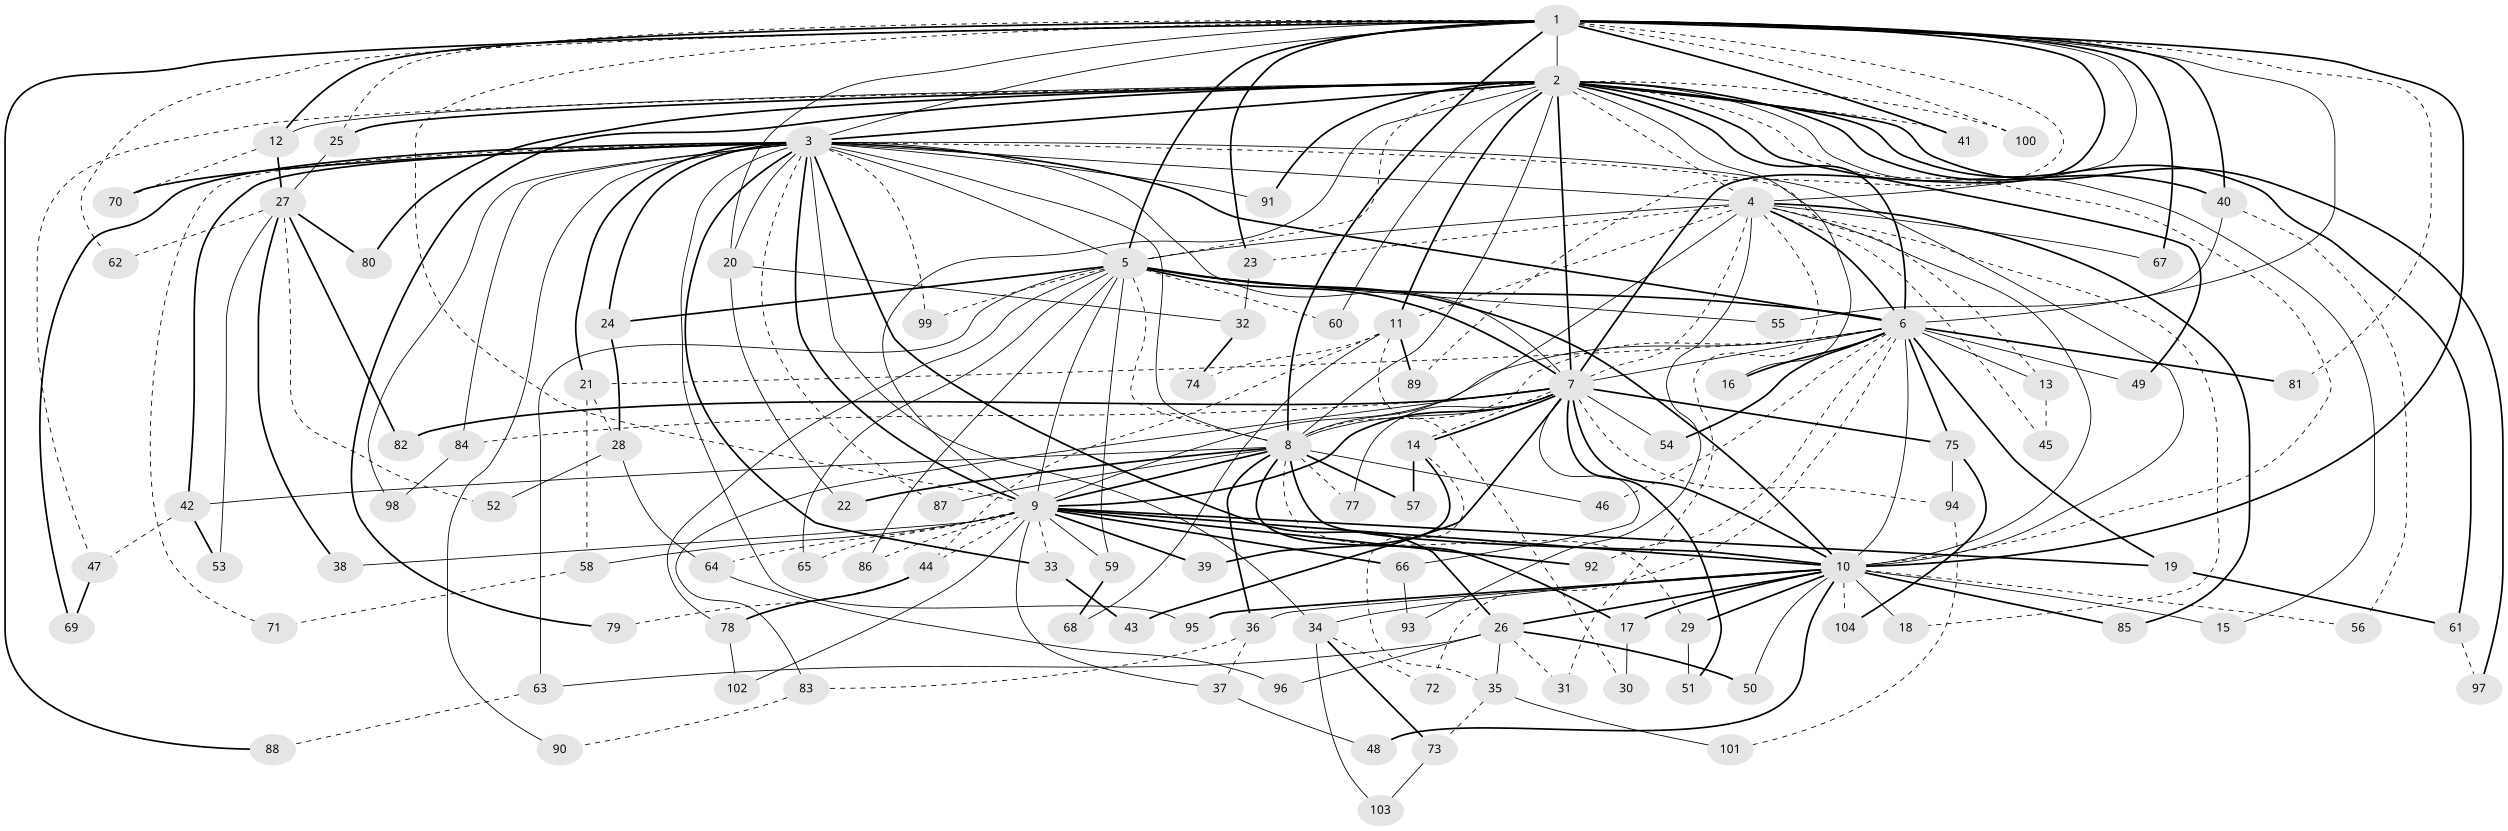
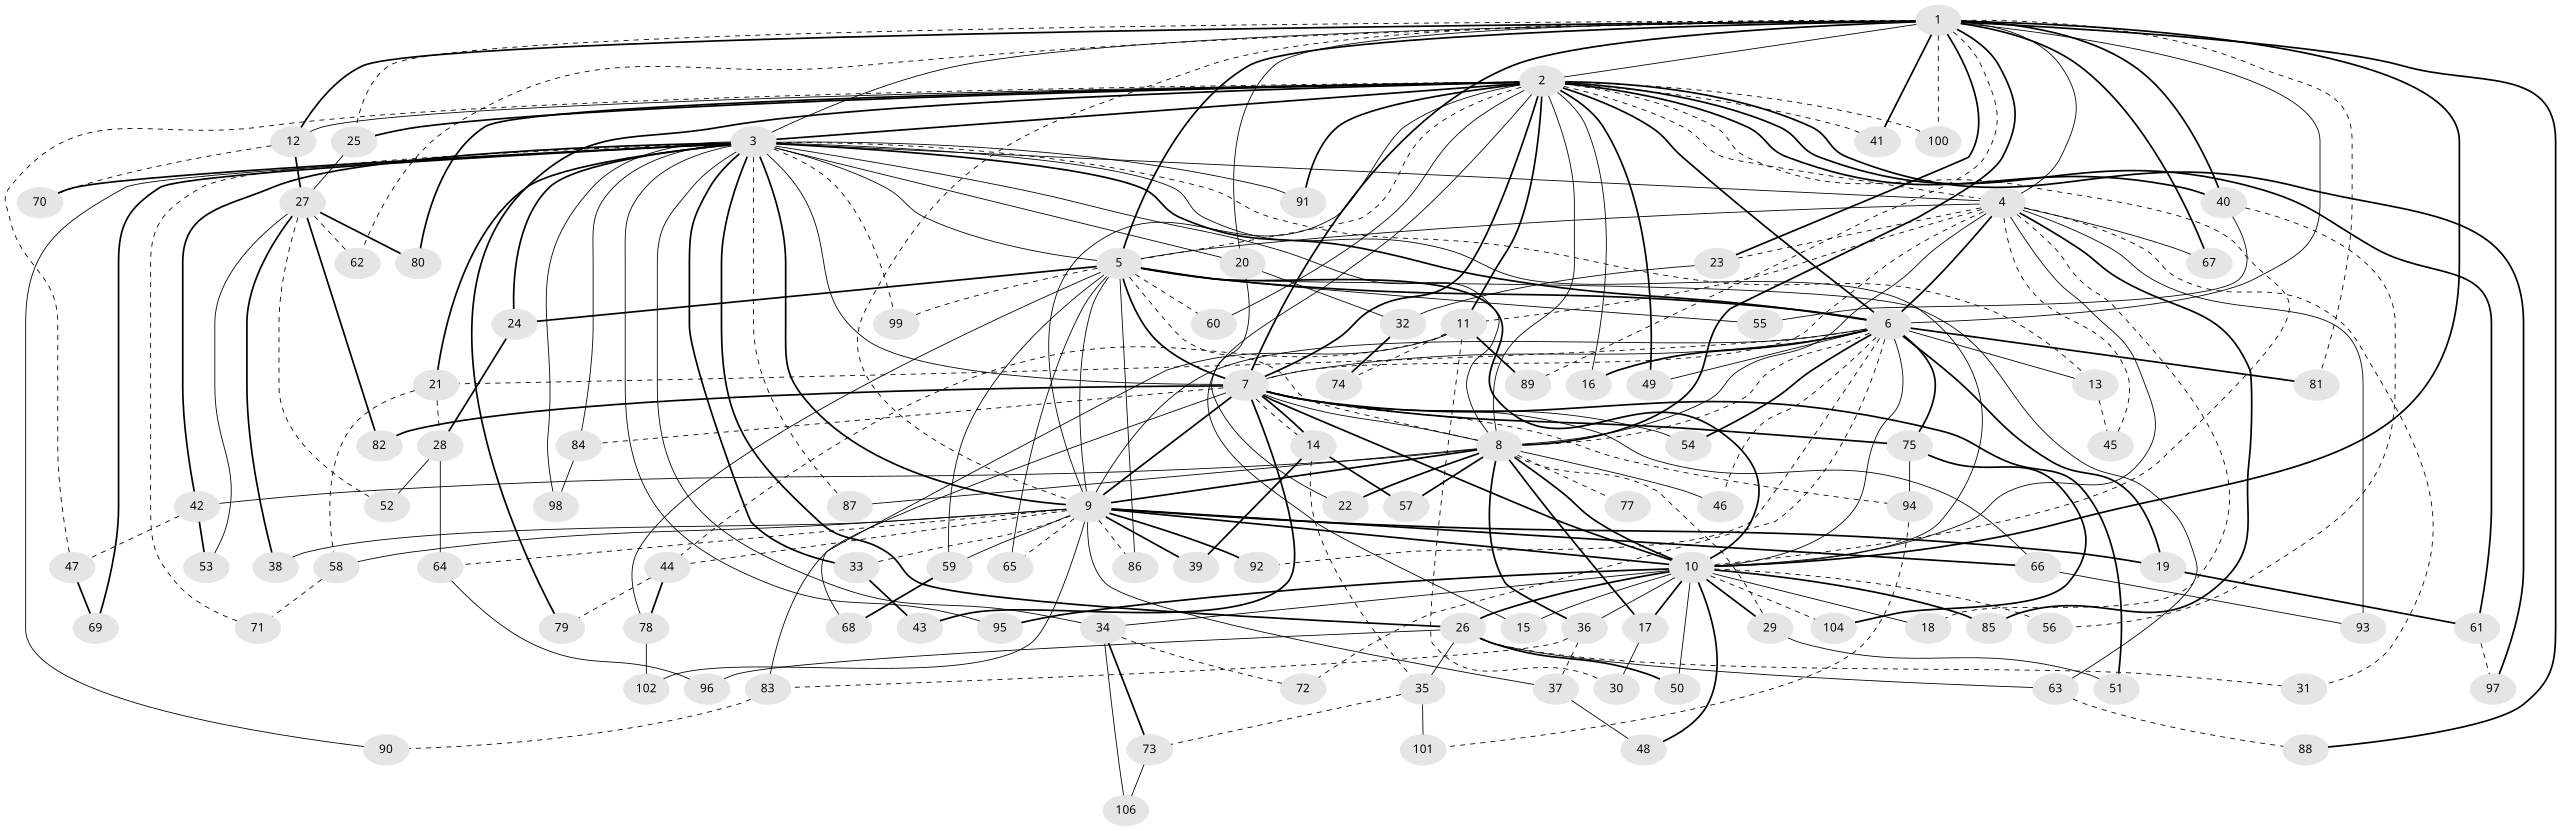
(1450, 407) -> none
(1381, 811) -> (1126, 811)
